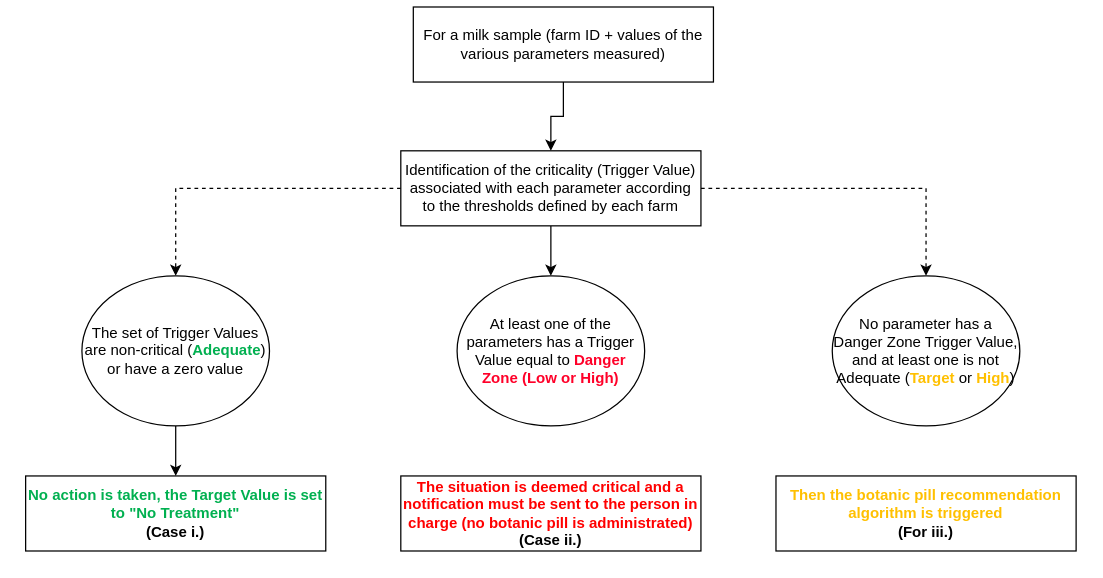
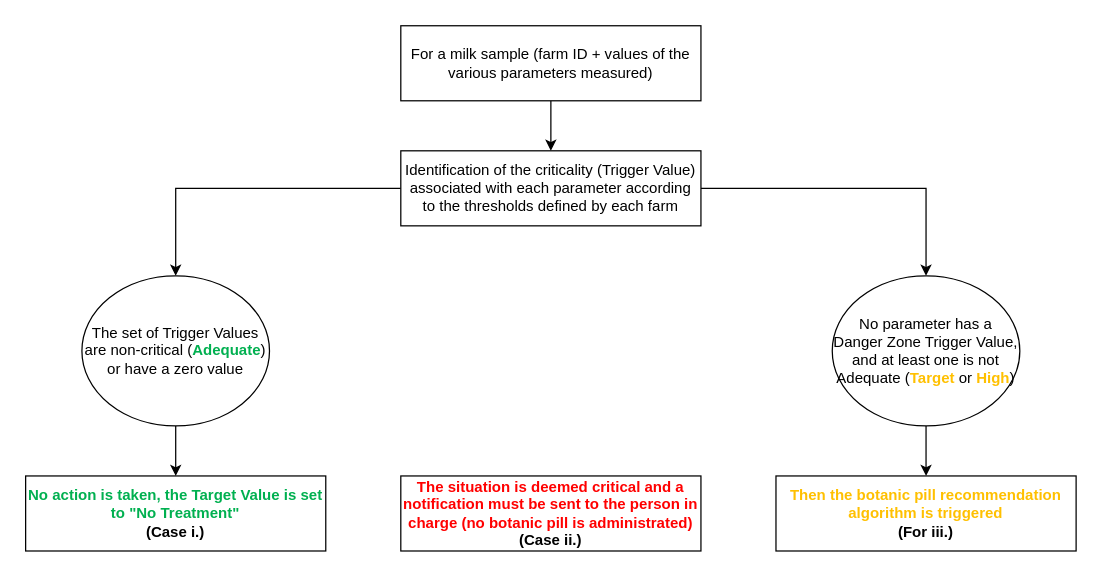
(563, 44) -> (551, 63)
(250, 188) -> (250, 188)
(852, 188) -> (852, 188)
(551, 247) -> none
(551, 351) -> none
none -> (926, 447)
